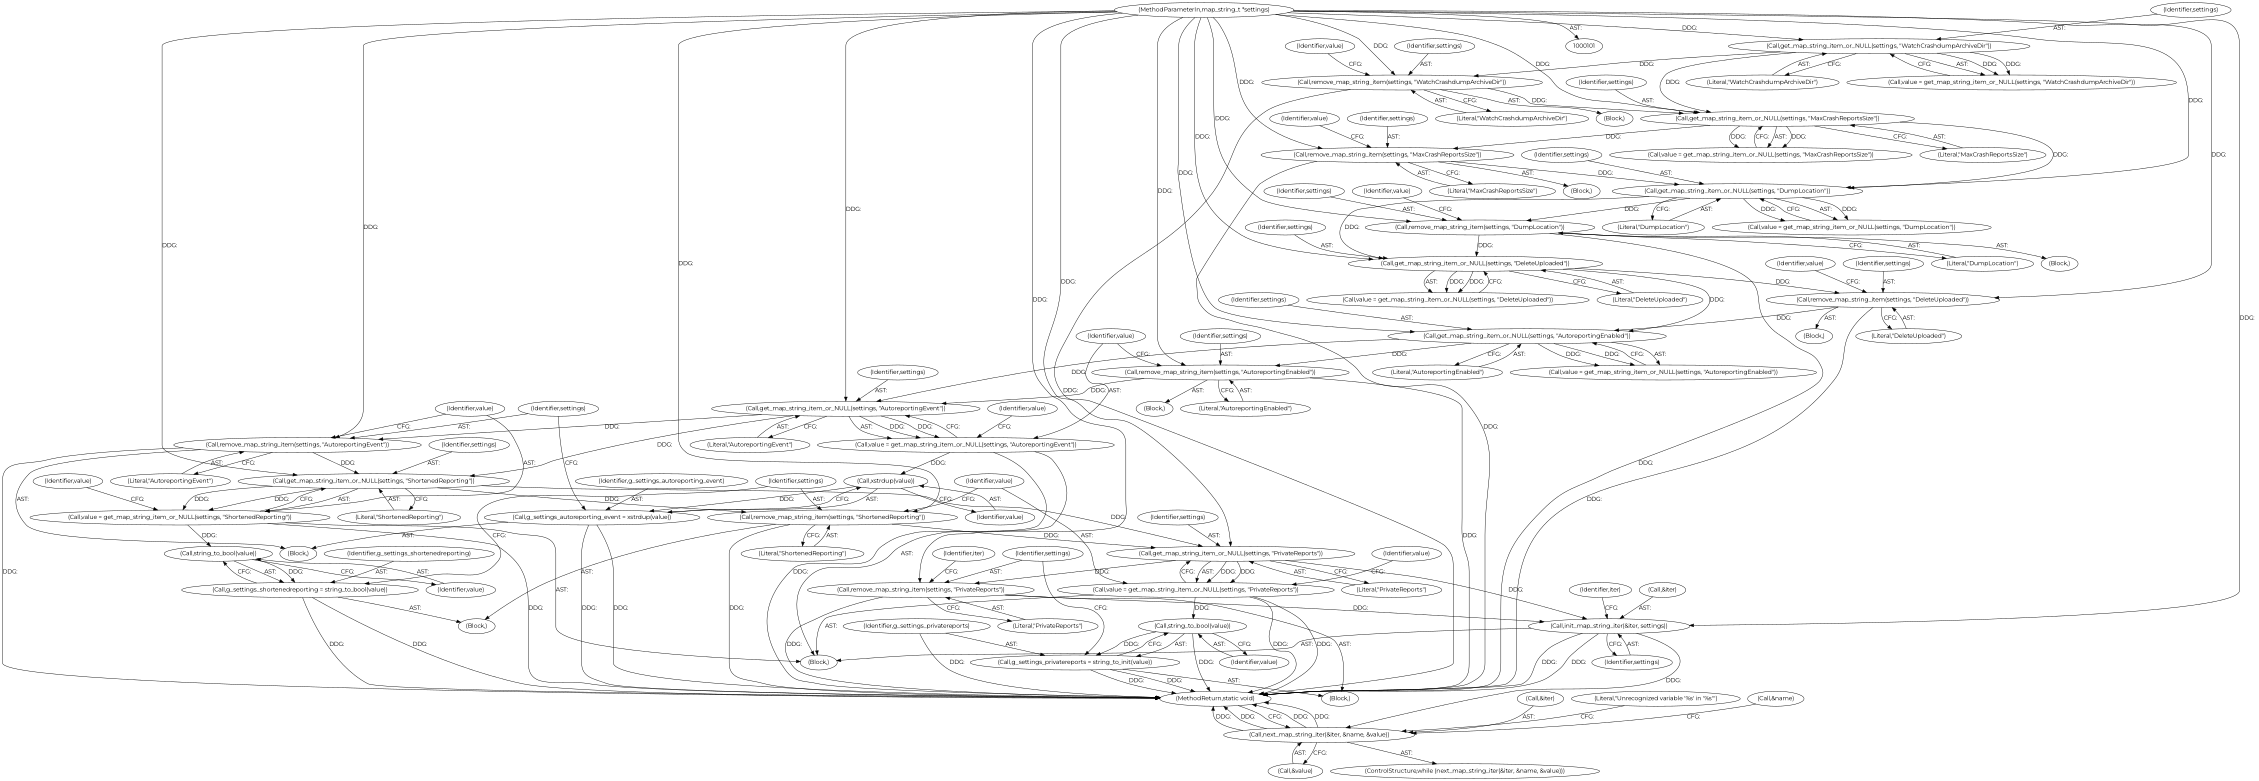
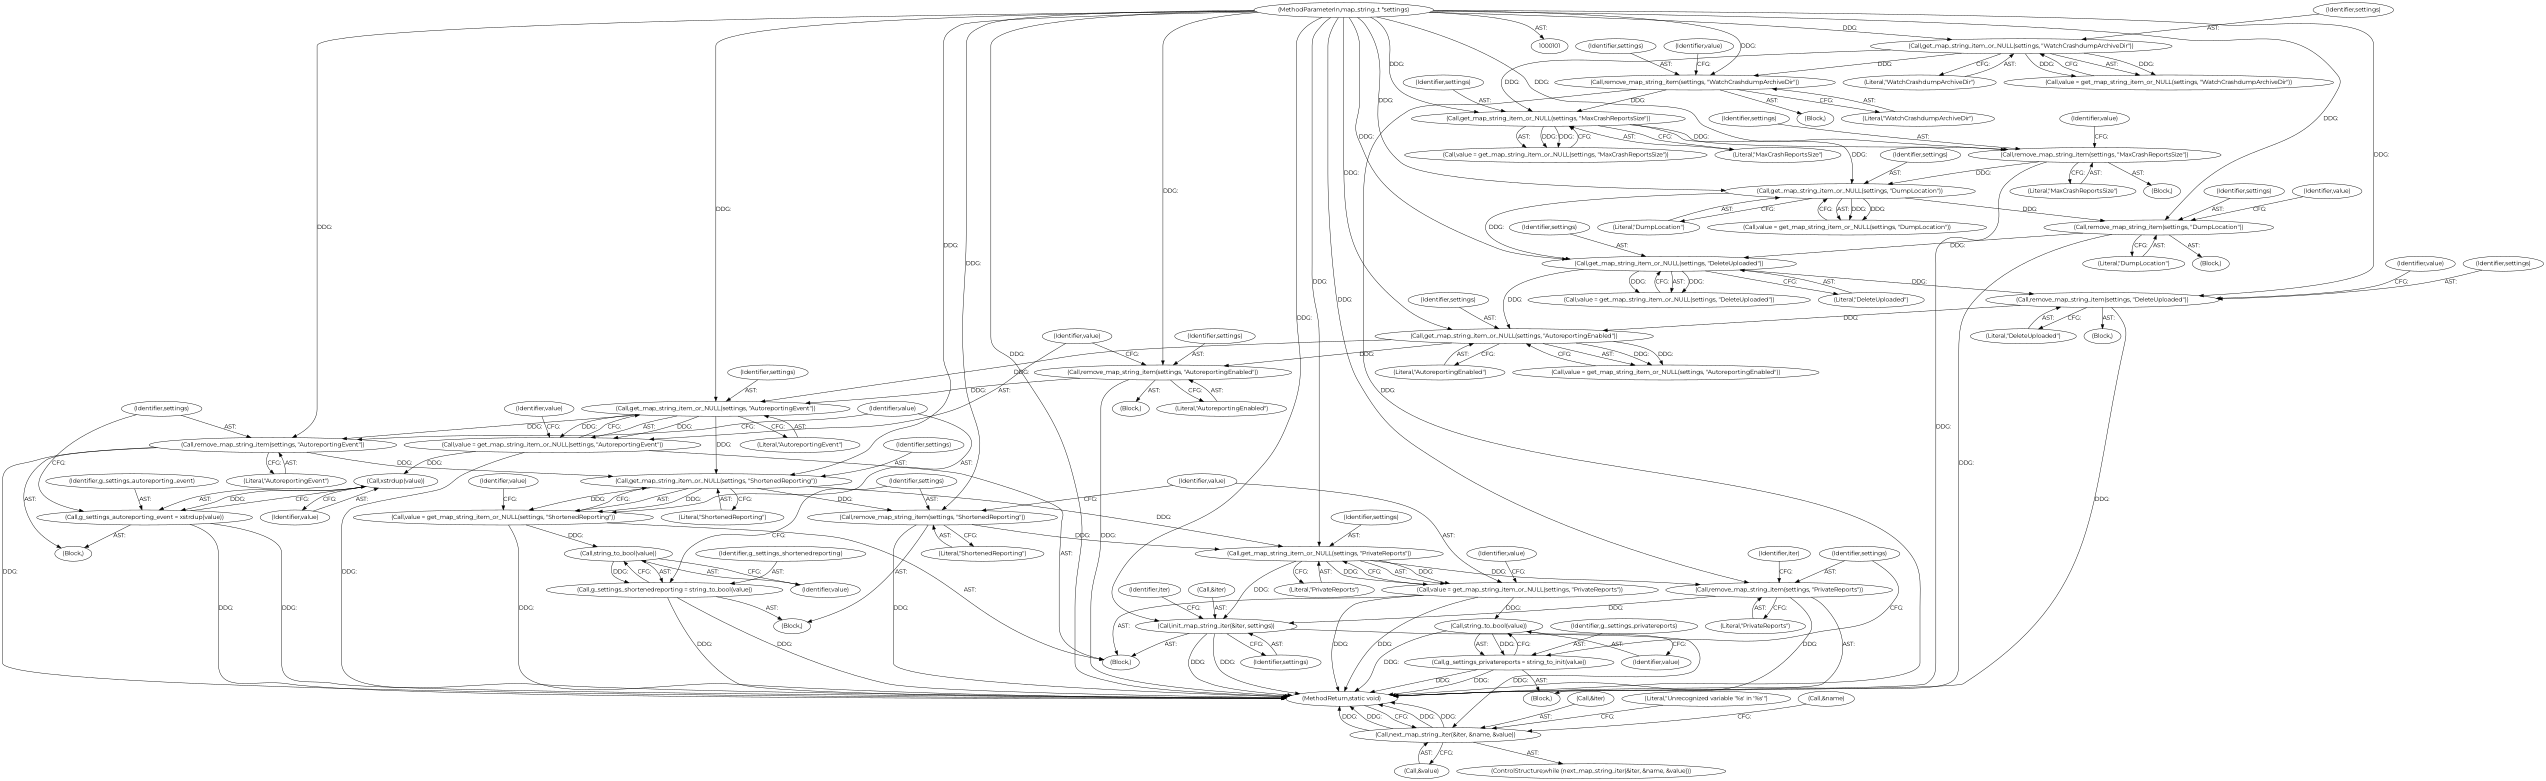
(1028, 689) -> (991, 341)
